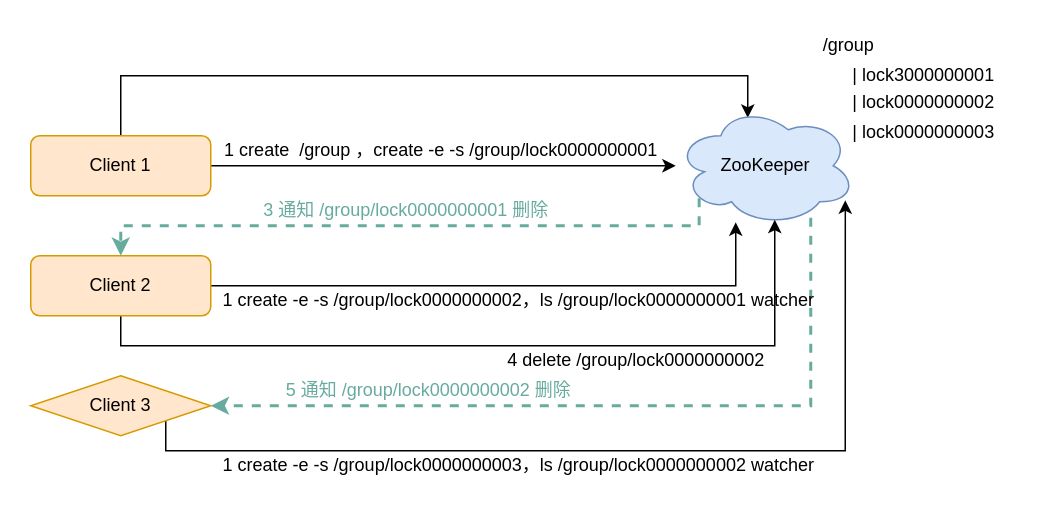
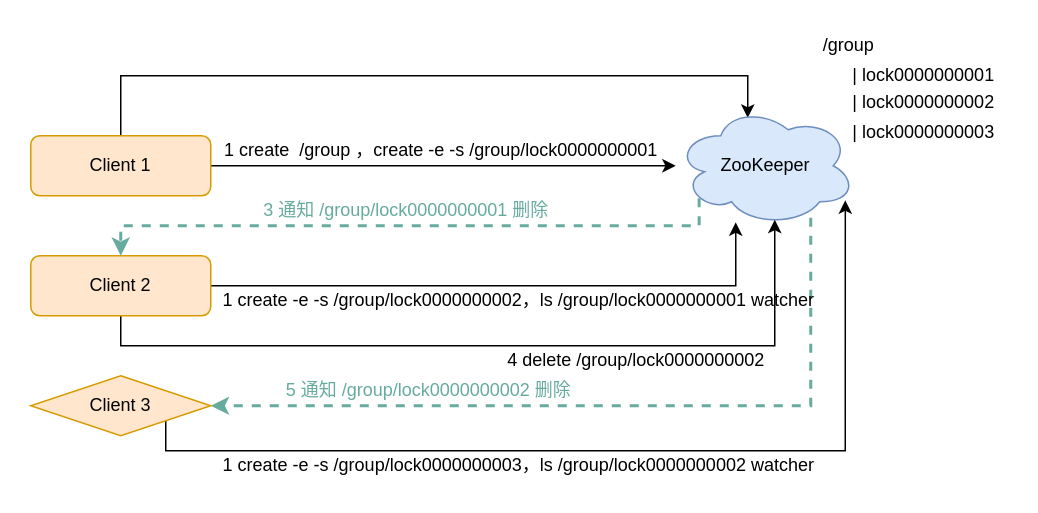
(924, 76) -> (924, 76)
